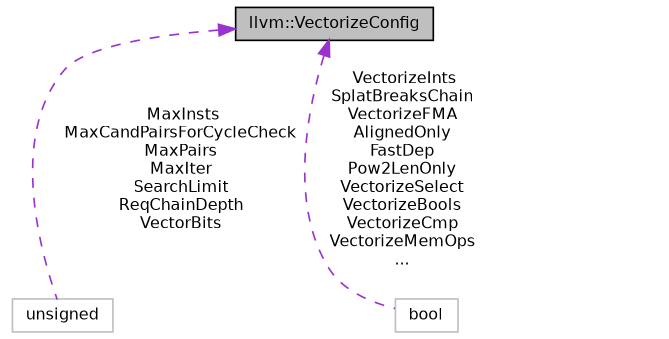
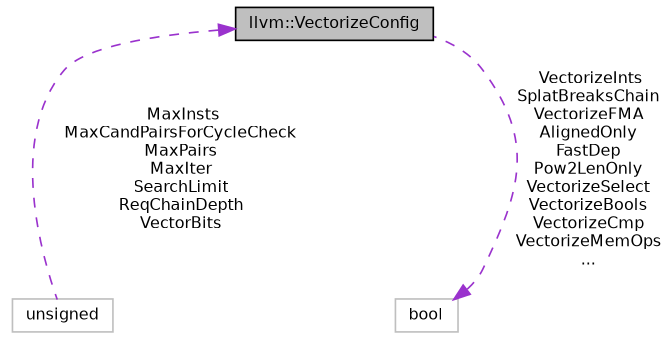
(307, 203) -> (516, 151)
